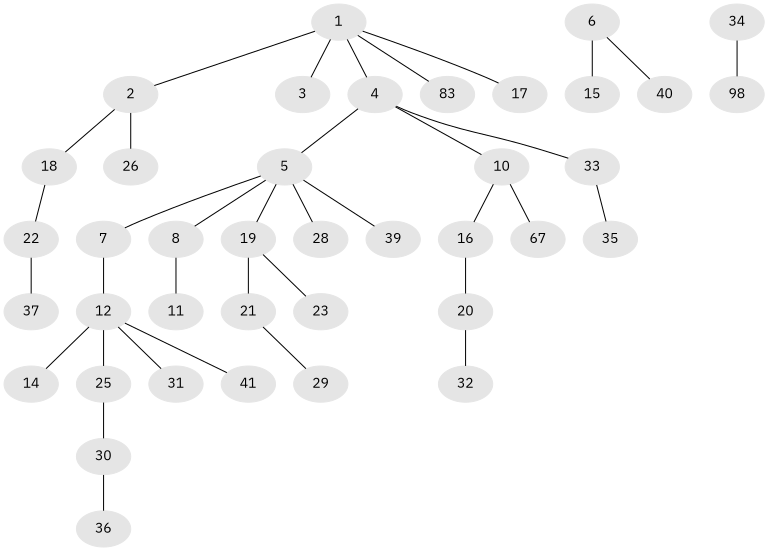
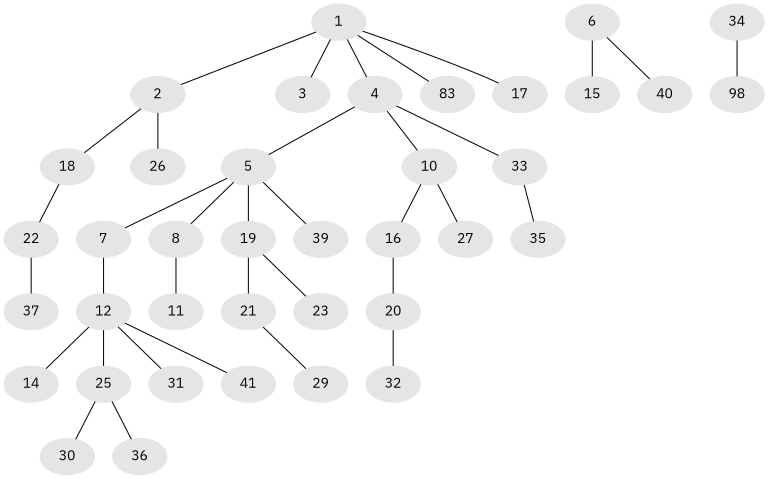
(321, 239) -> none
(538, 239) -> (466, 239)
(104, 493) -> (122, 420)
